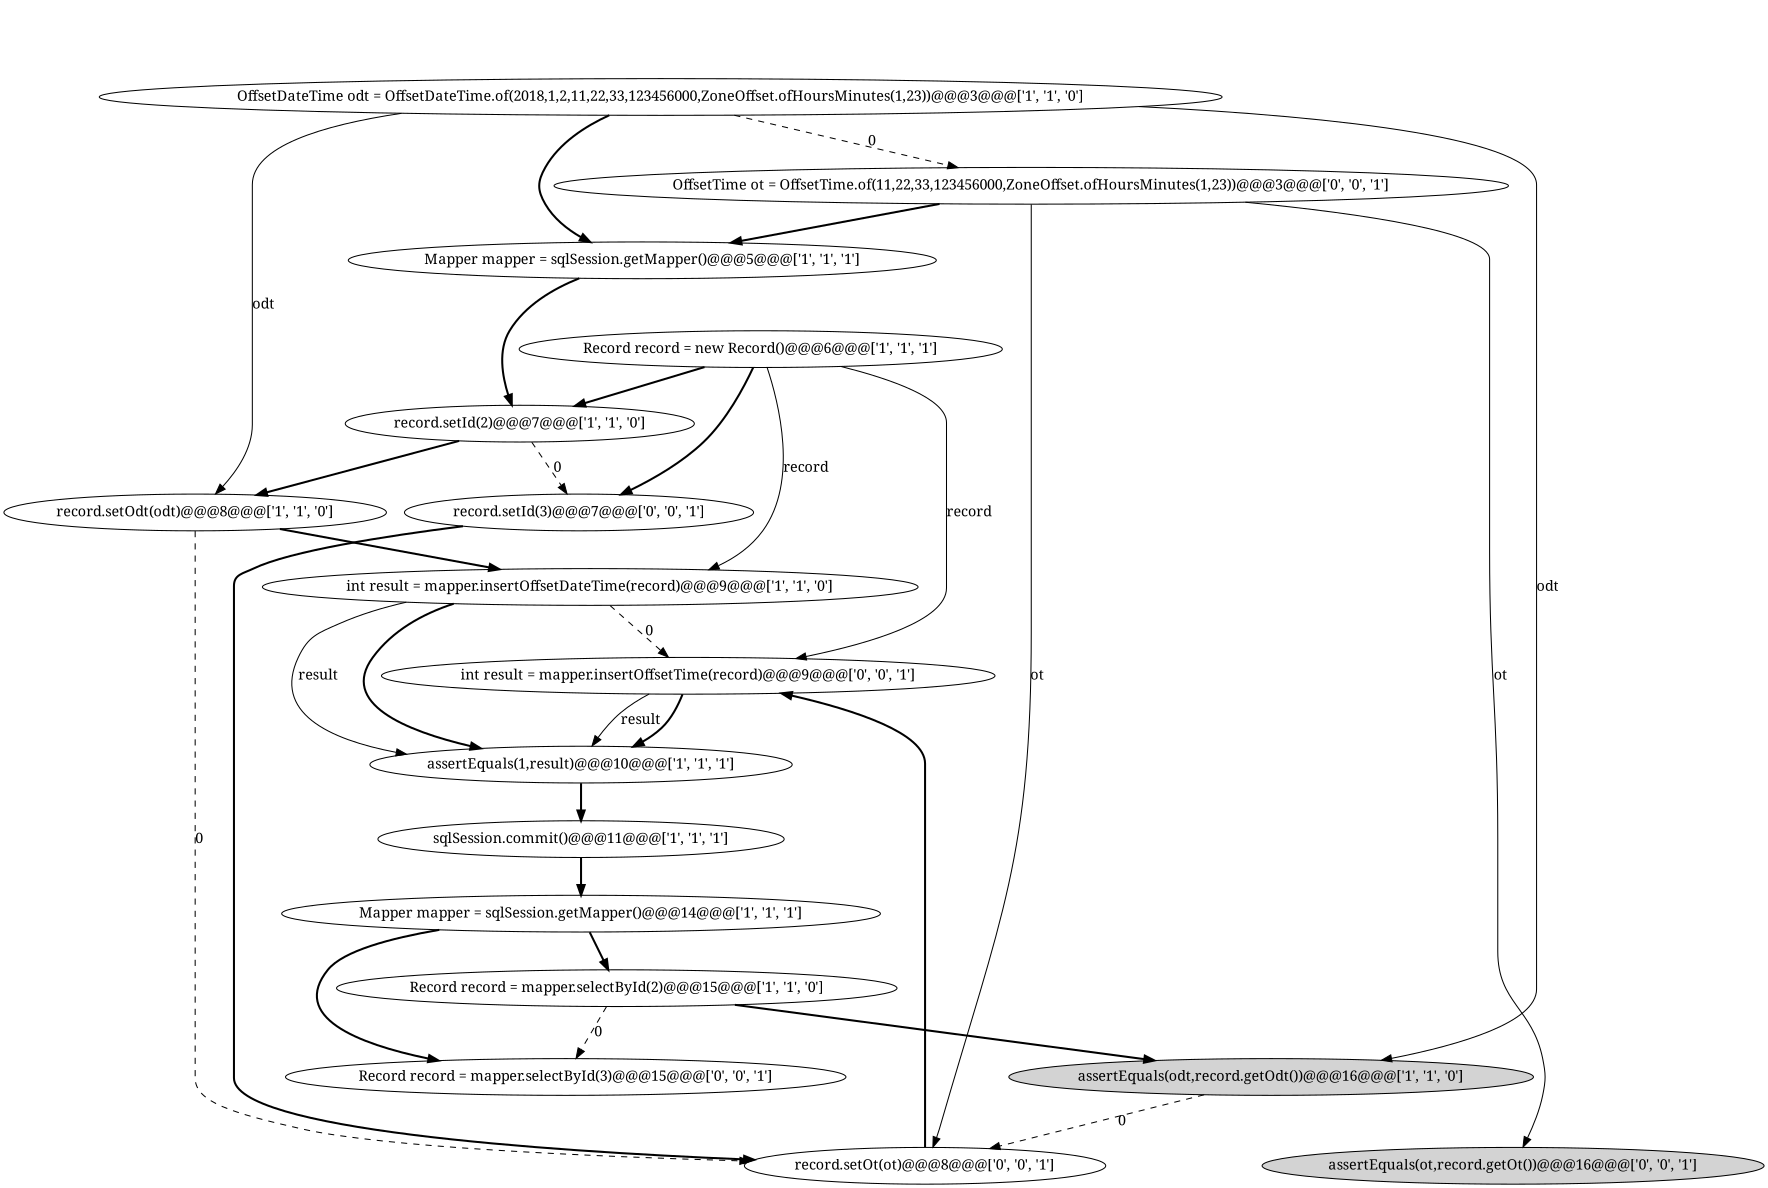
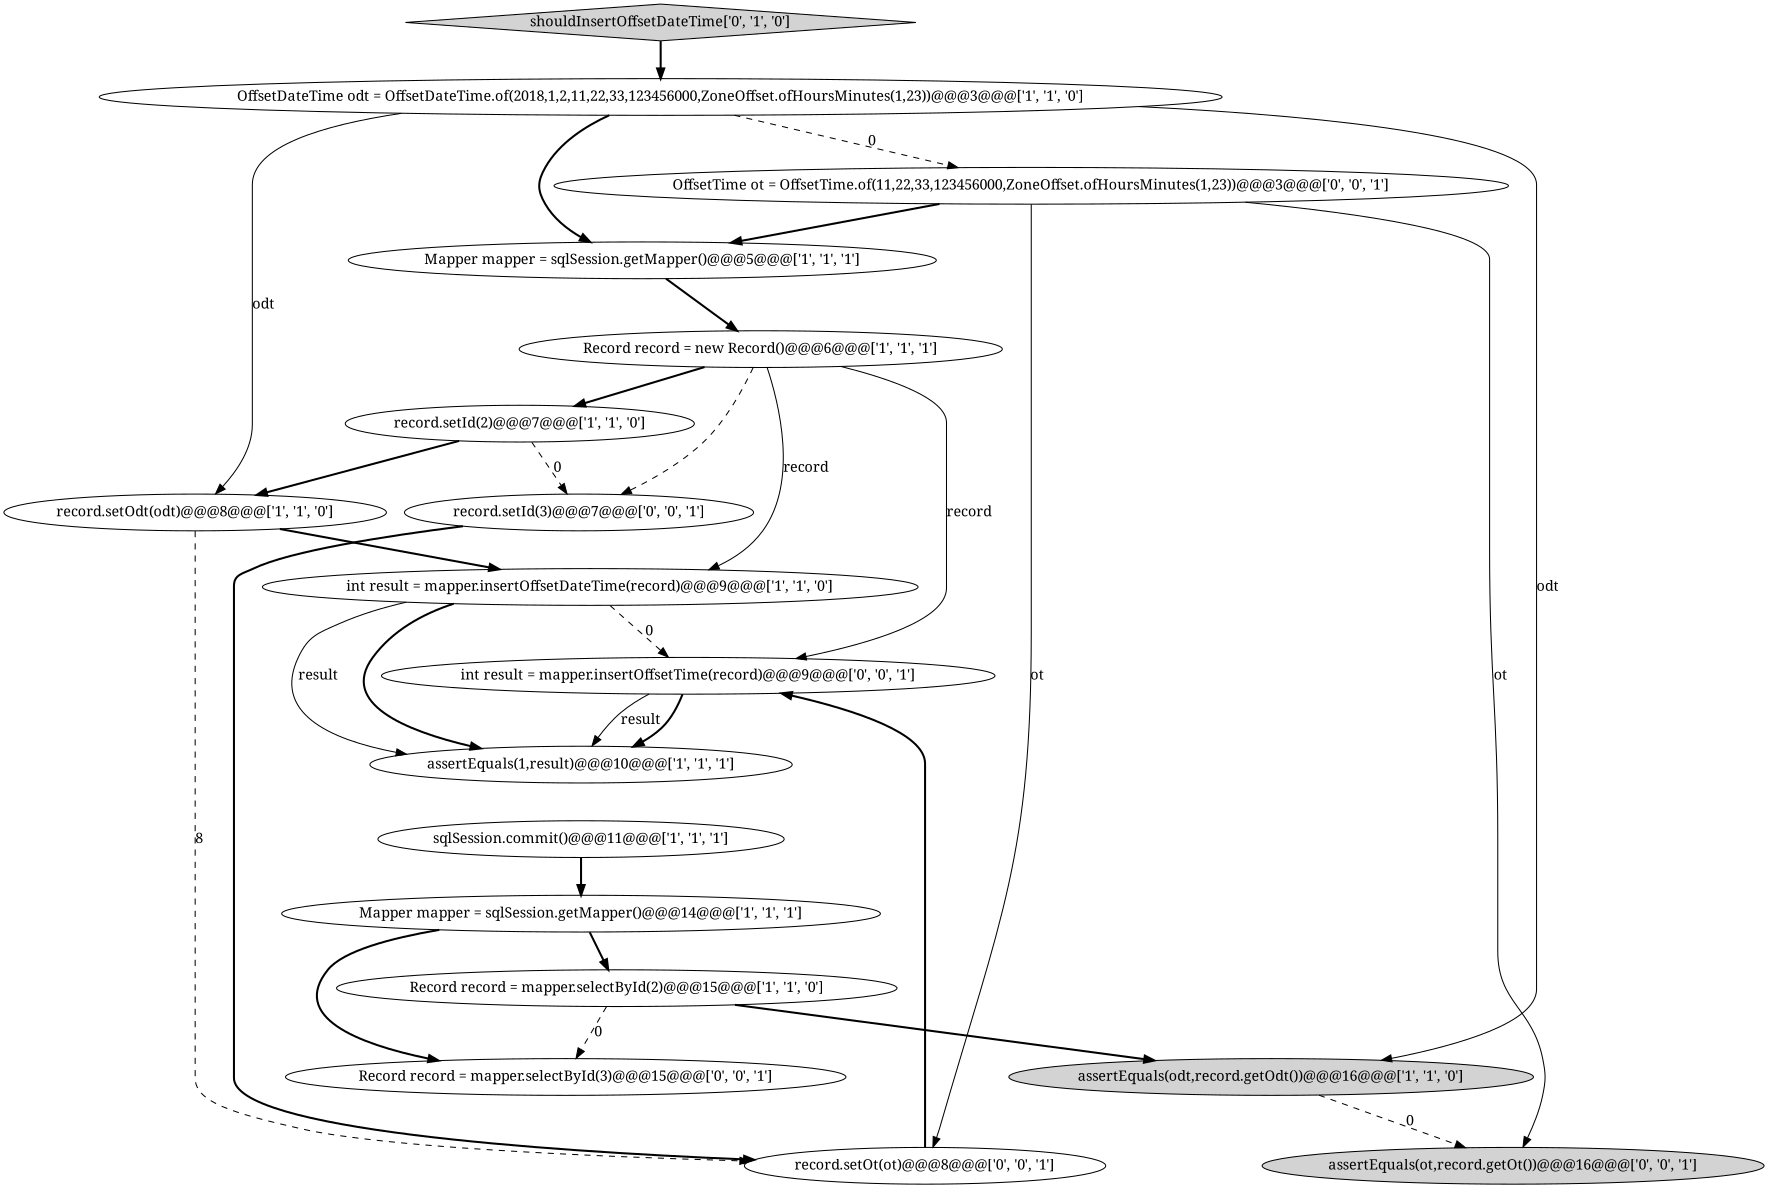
none -> (661, 22)
(516, 322) -> (697, 302)
(704, 441) -> (704, 441)
(581, 797) -> none
(199, 839) -> (199, 839)
(1102, 1120) -> (1387, 1120)
